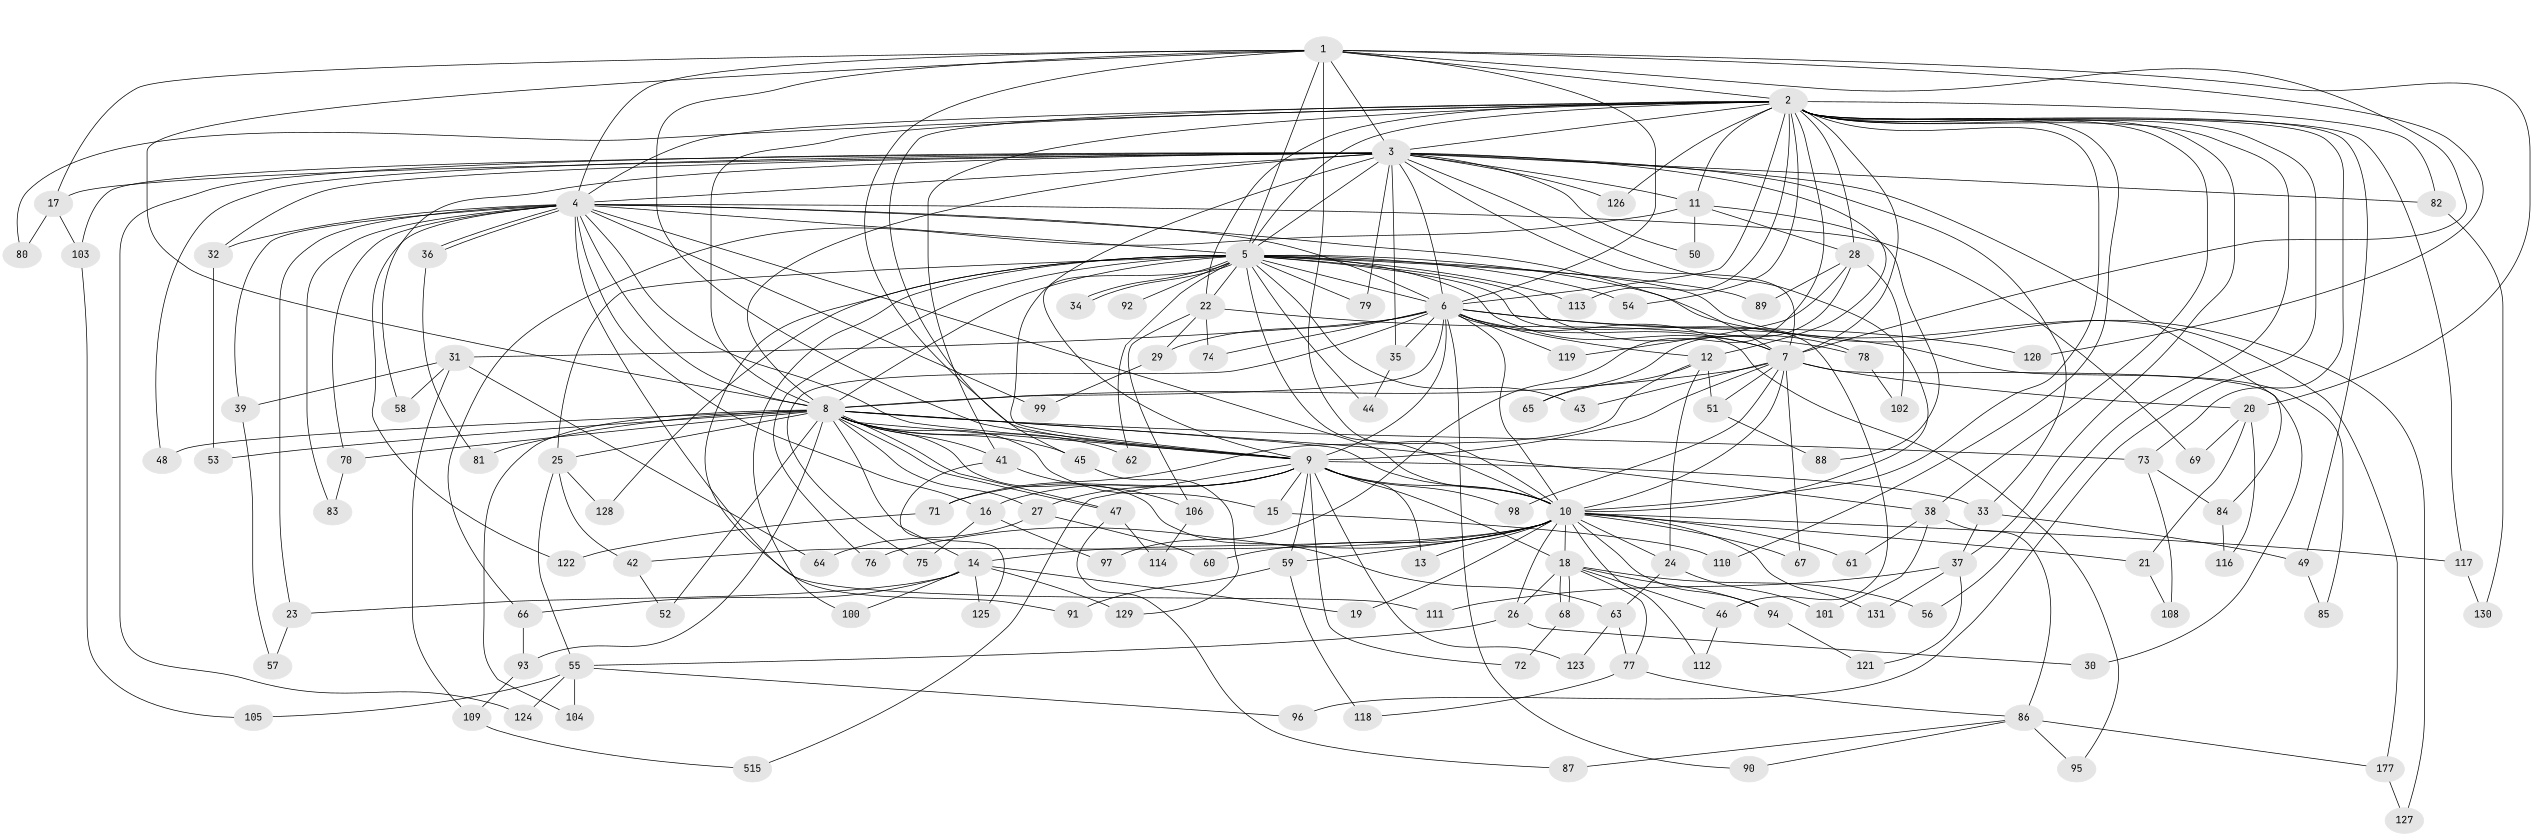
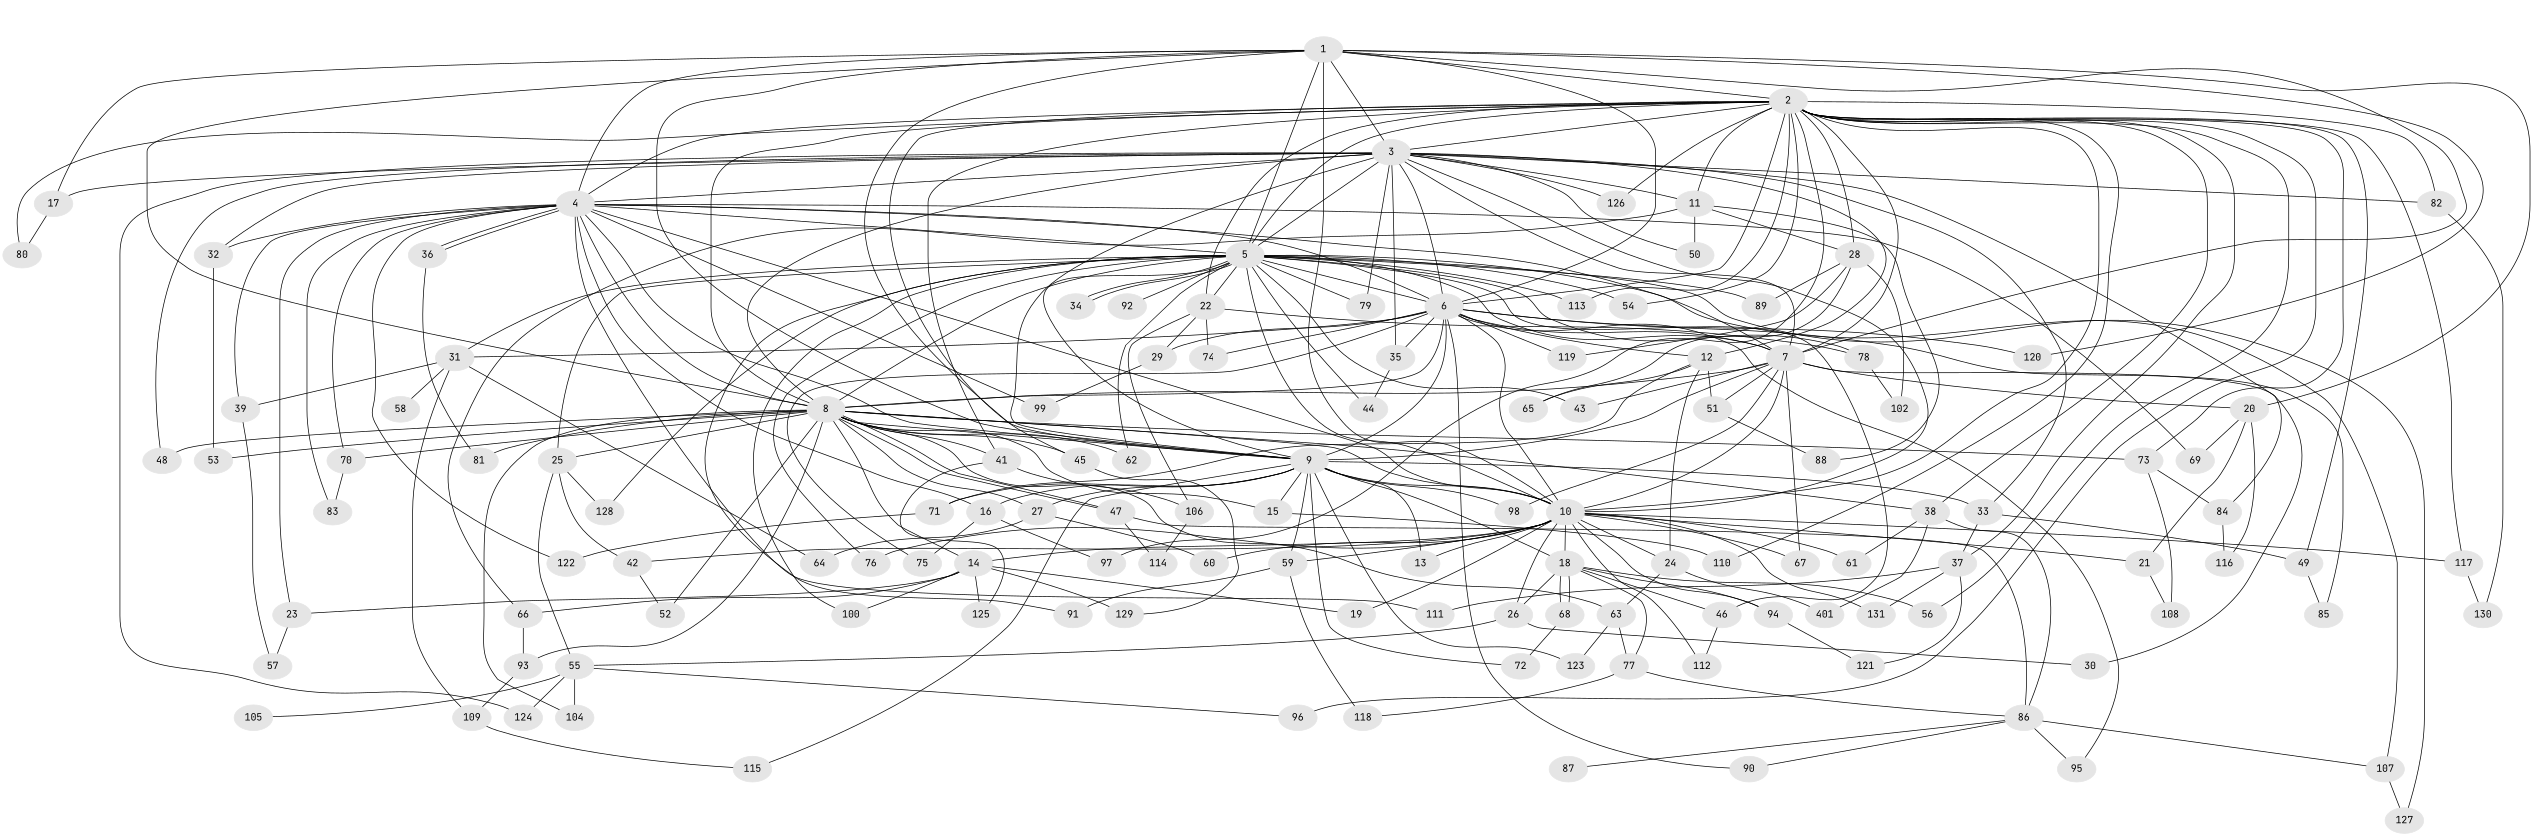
(799, 168) -> none
(81, 255) -> none
none -> (840, 267)
(1825, 615) -> (1825, 615)
(1255, 720) -> (1641, 530)
(752, 769) -> (752, 769)
(2385, 769) -> (2385, 769)
